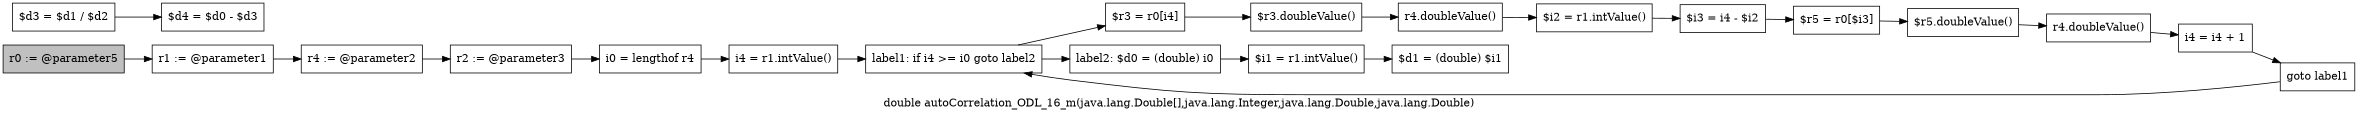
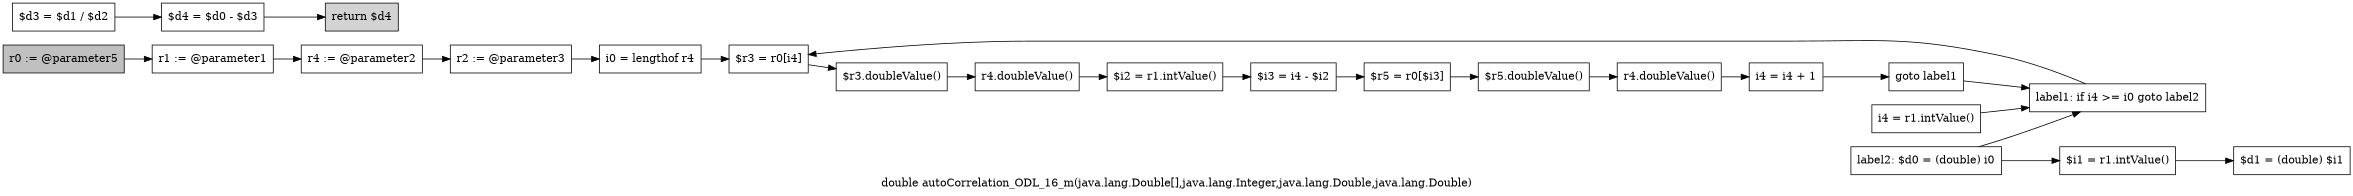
none -> (362, 17)
(711, 59) -> (711, 59)
(1052, 59) -> (2026, 131)
